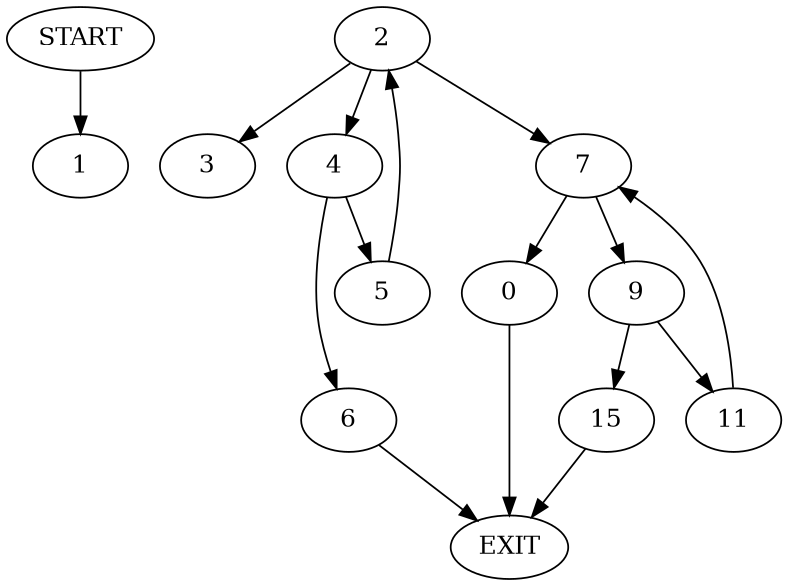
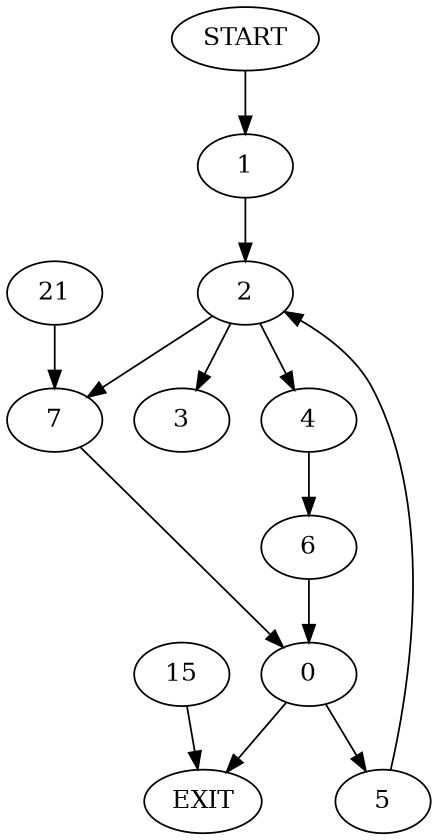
none -> (245, 221)
(355, 221) -> (341, 730)
(637, 293) -> none
(734, 420) -> (55, 293)
(421, 477) -> (309, 602)
